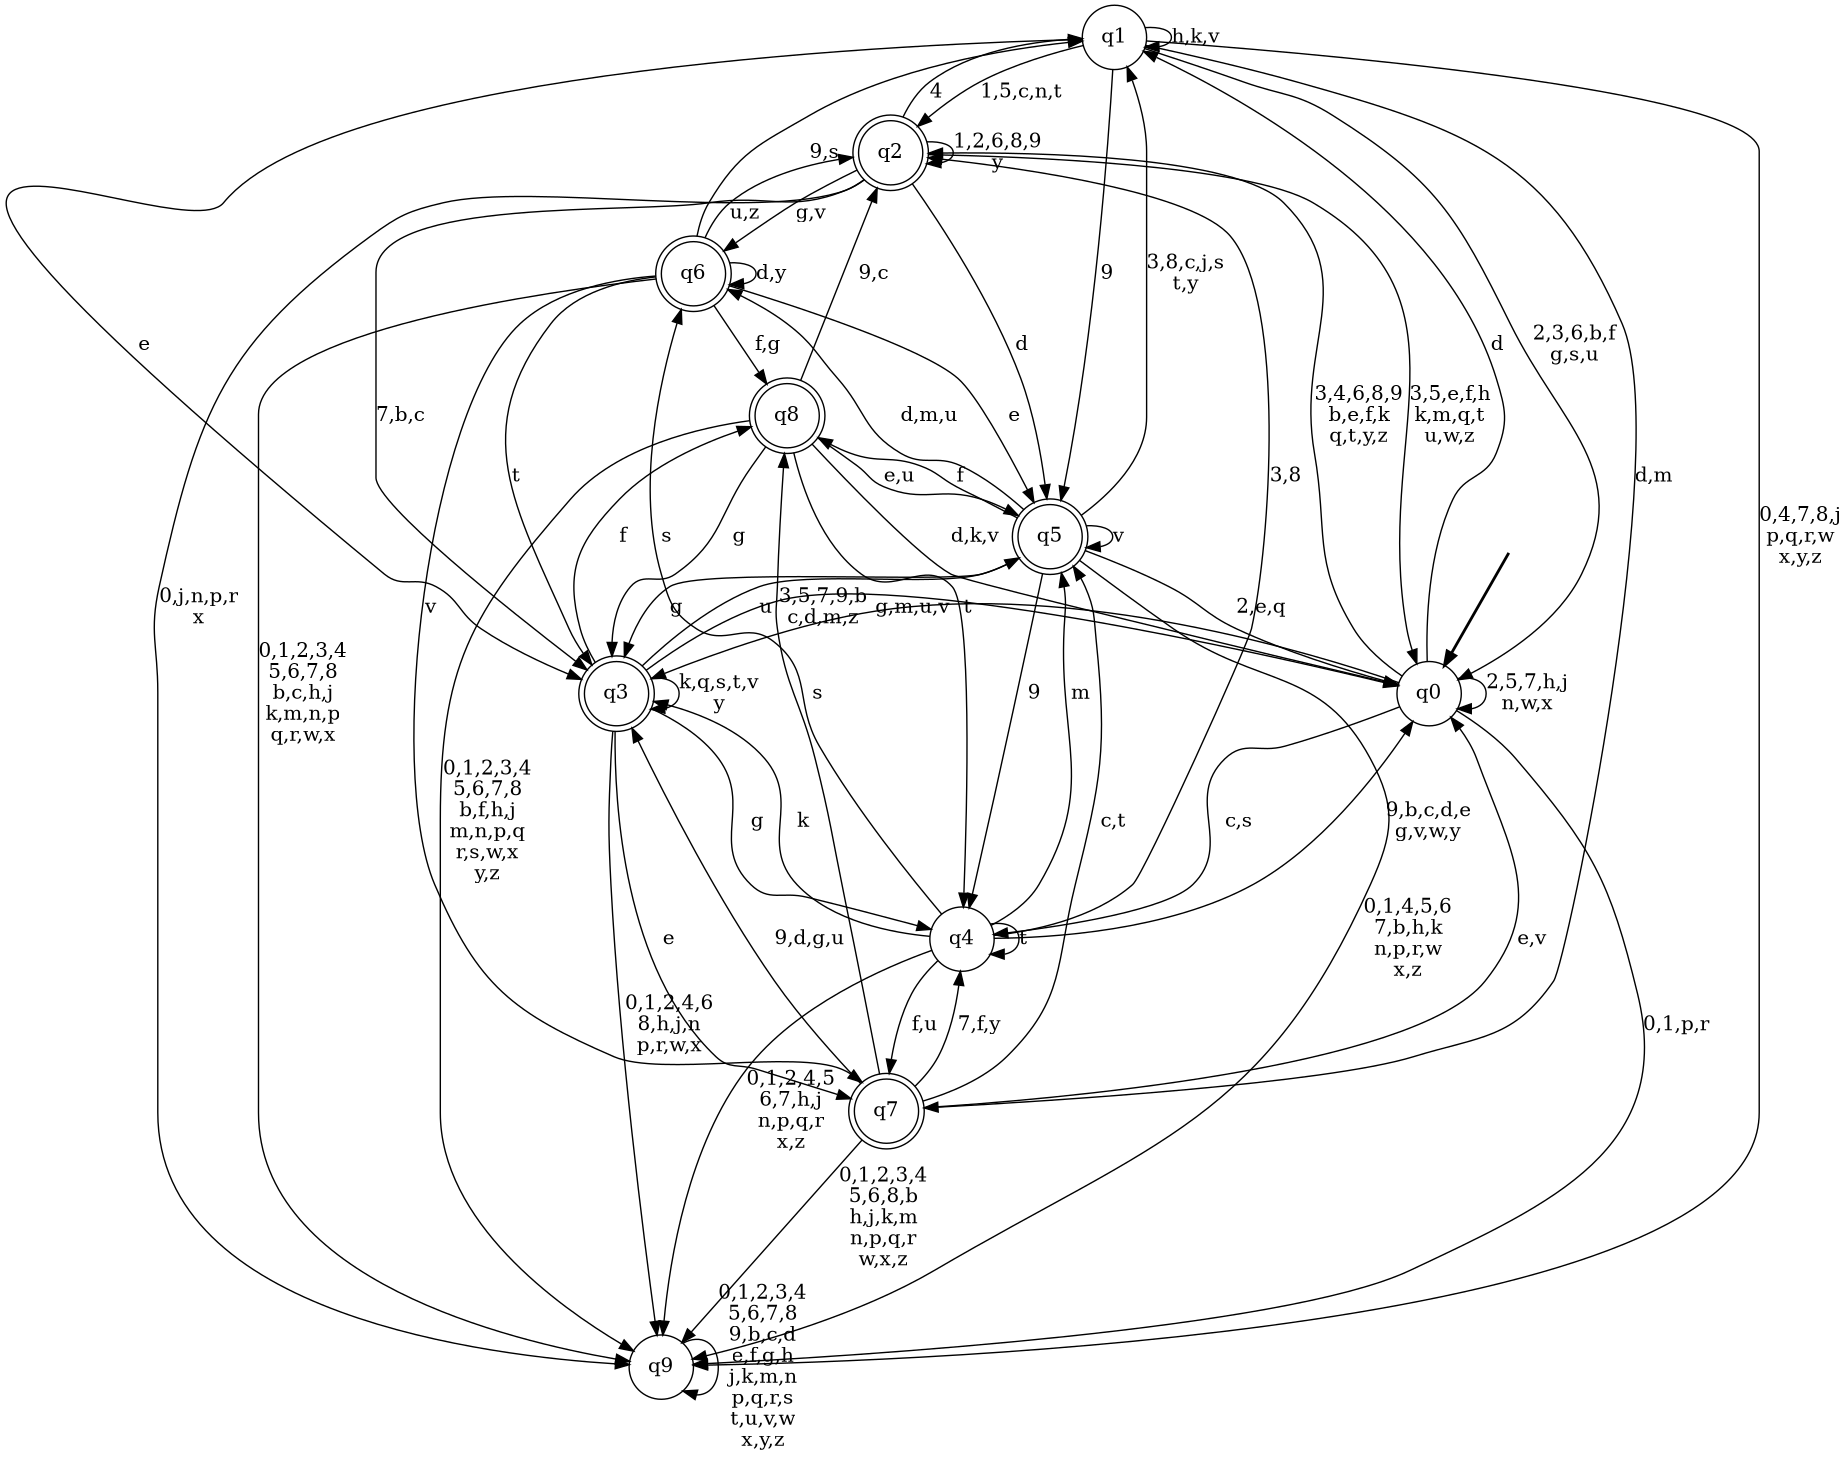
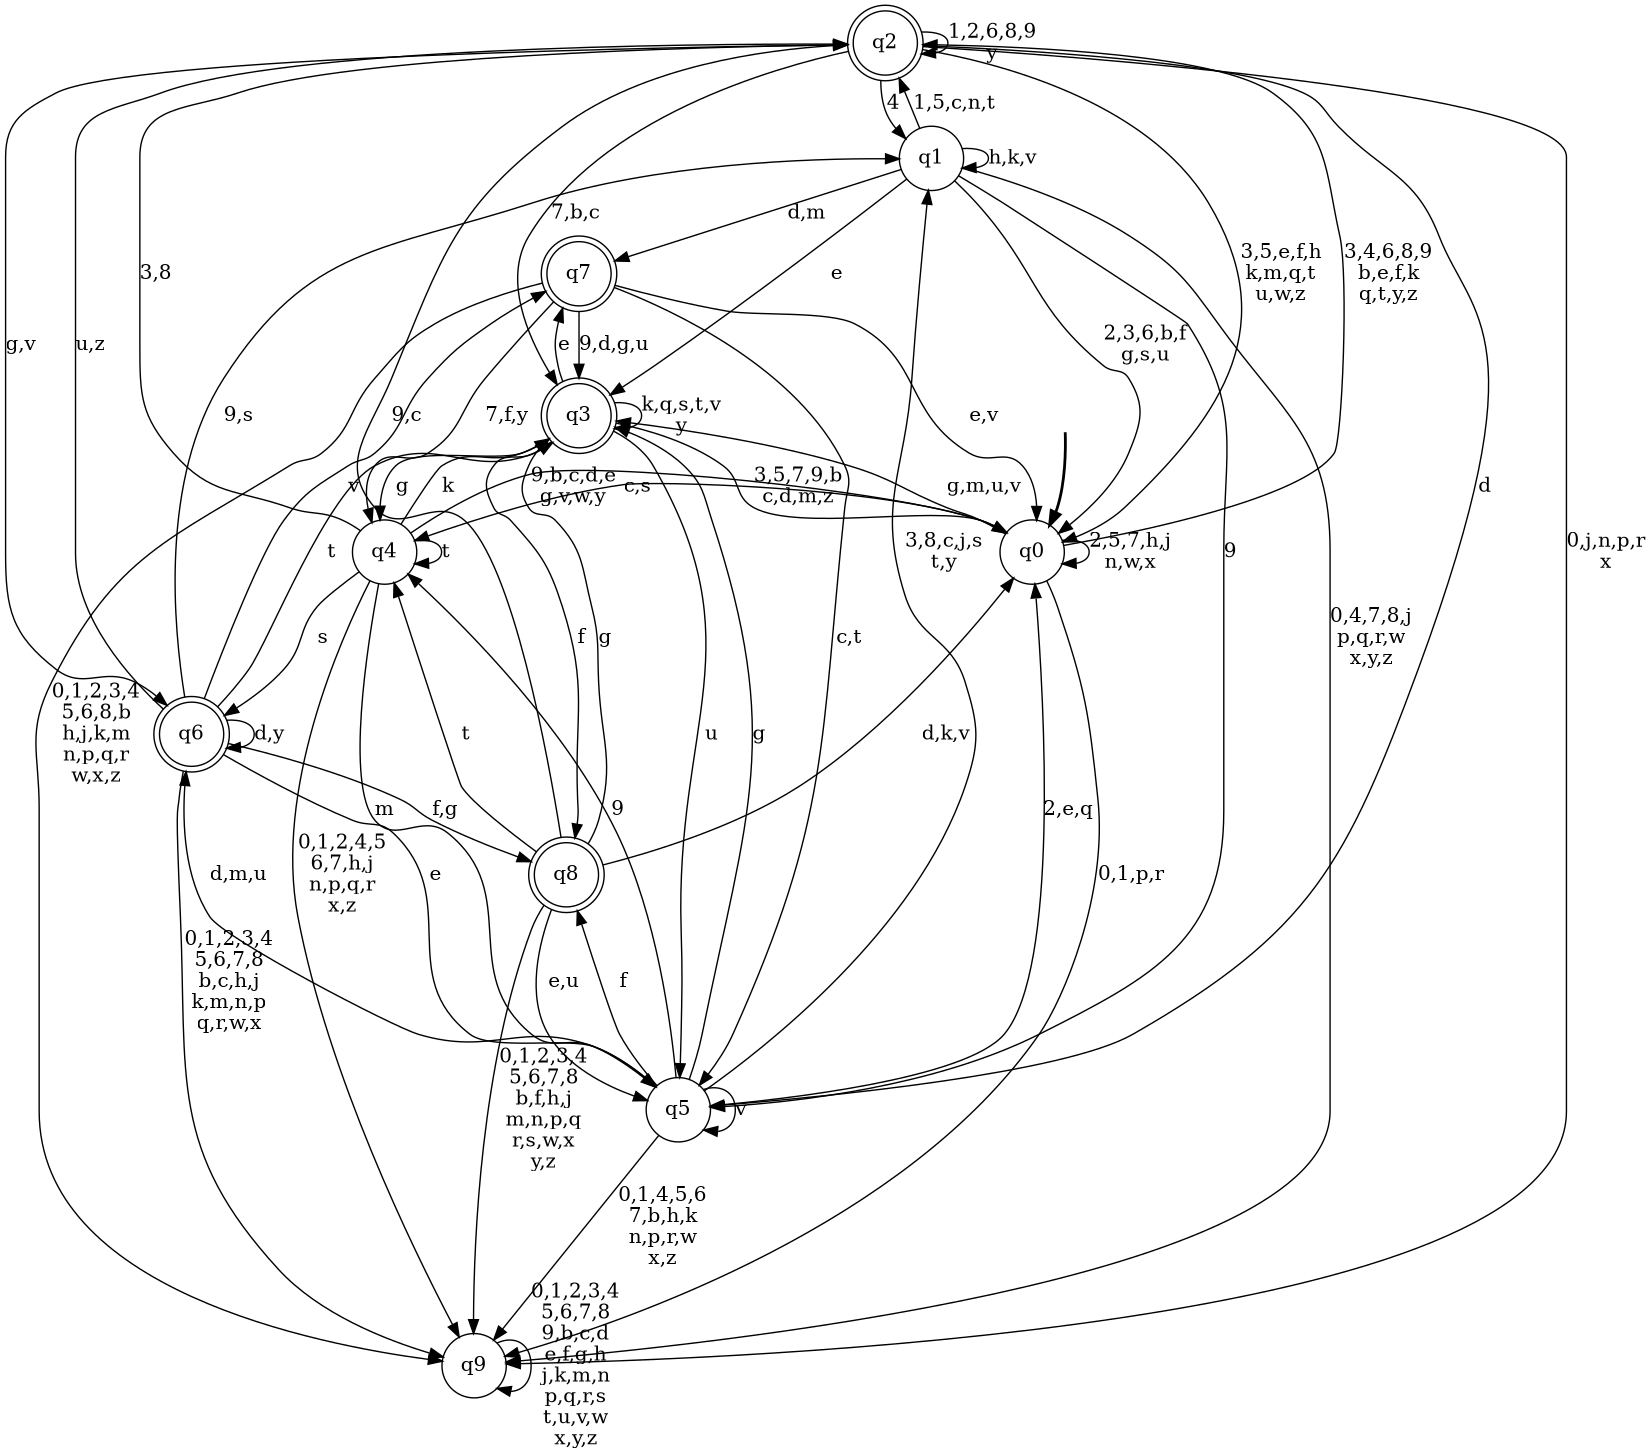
(1459, 301) -> none
(1050, 537) -> (678, 1110)
(818, 771) -> none
(906, 1006) -> none
(621, 1027) -> none
